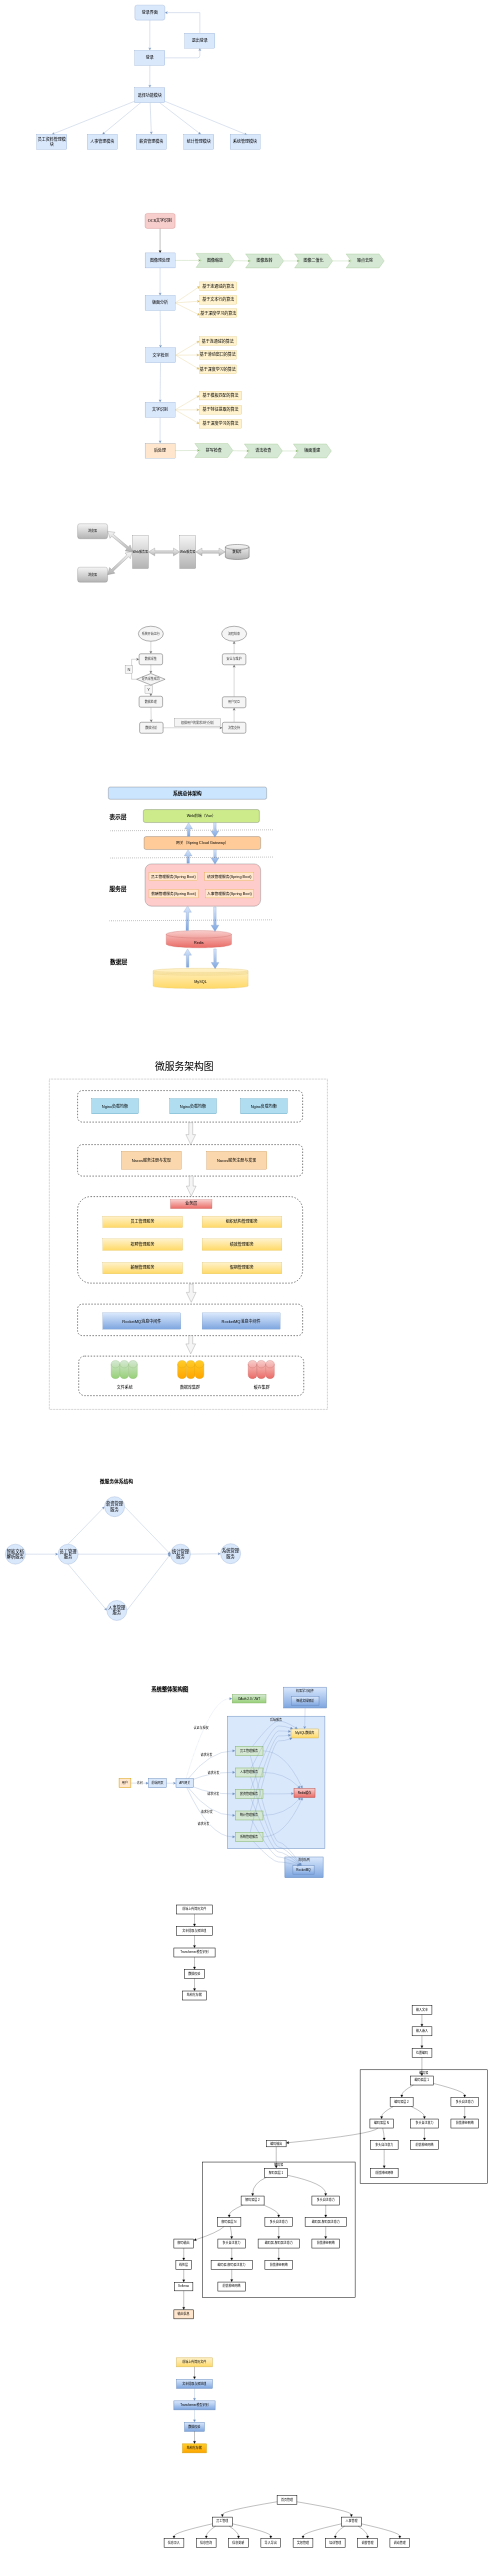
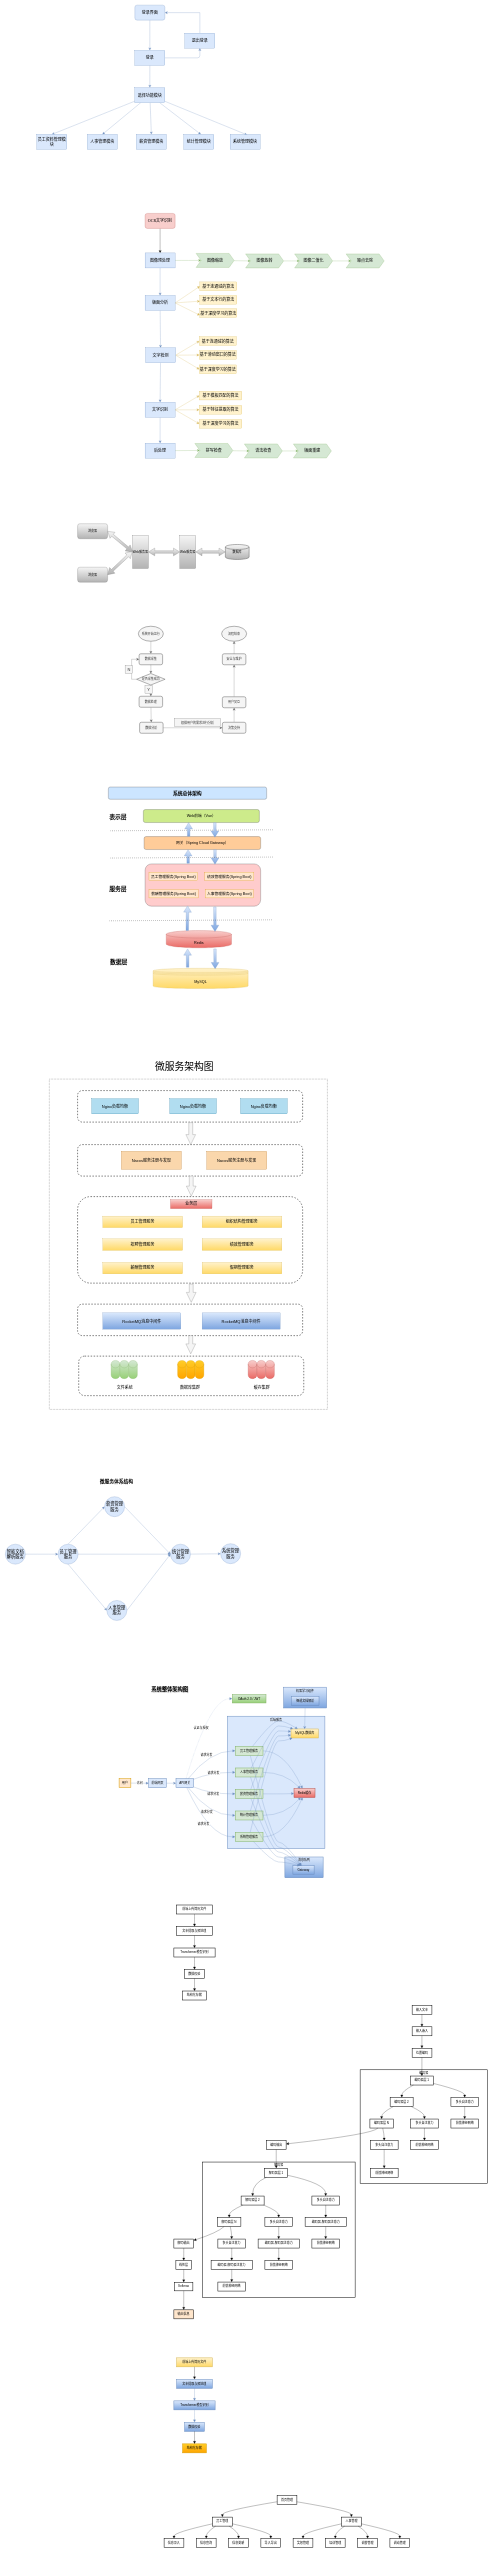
(160, 451) -> (160, 451)
(303, 1870) -> (303, 1870)
(276, 2143) -> (276, 2145)
